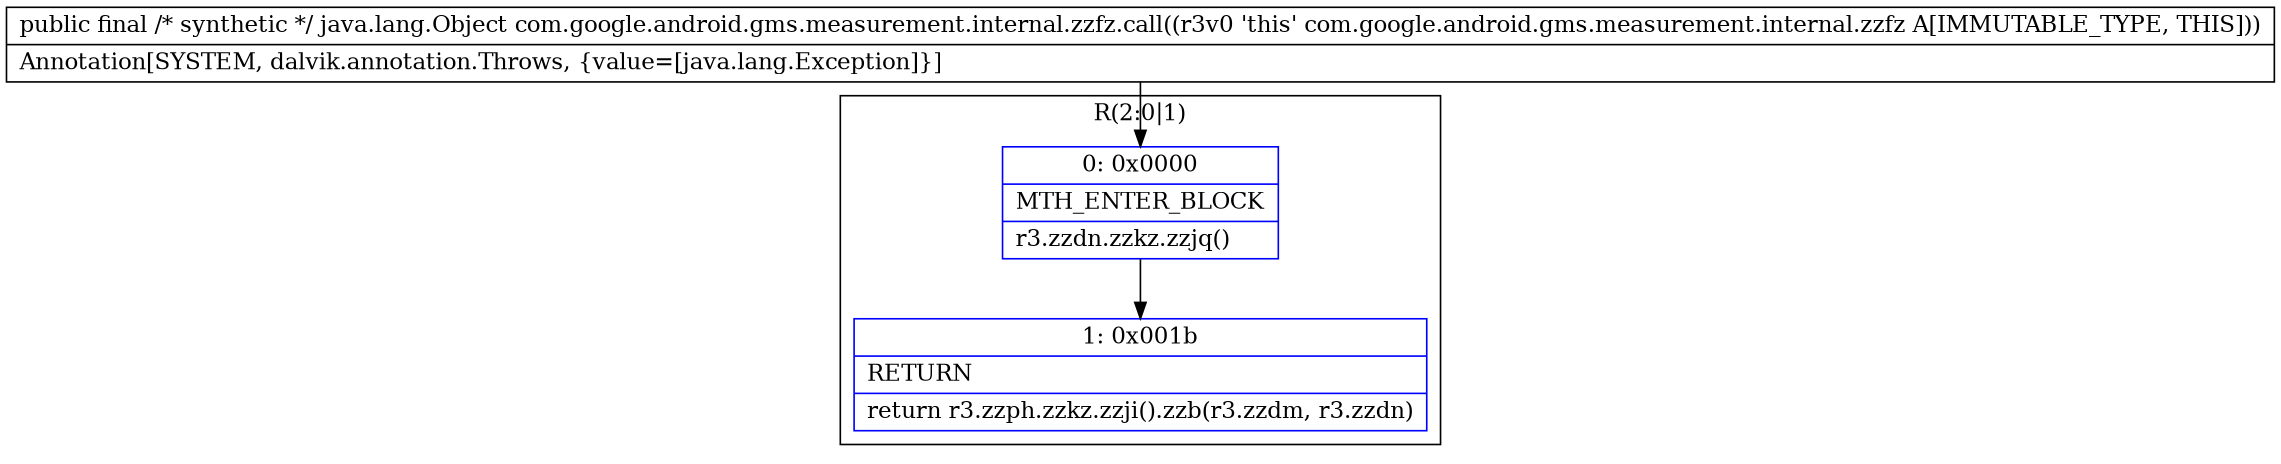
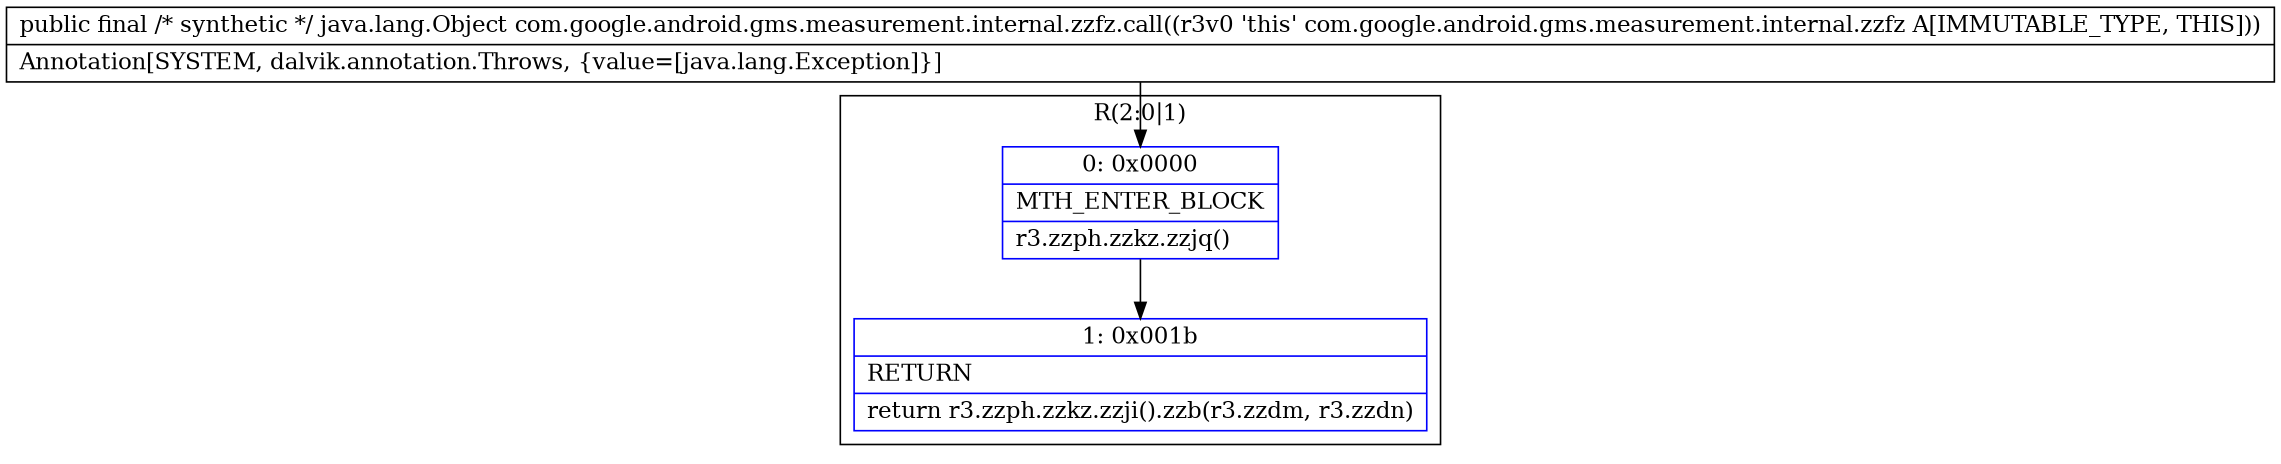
(1123, 239) -> (1123, 239)
